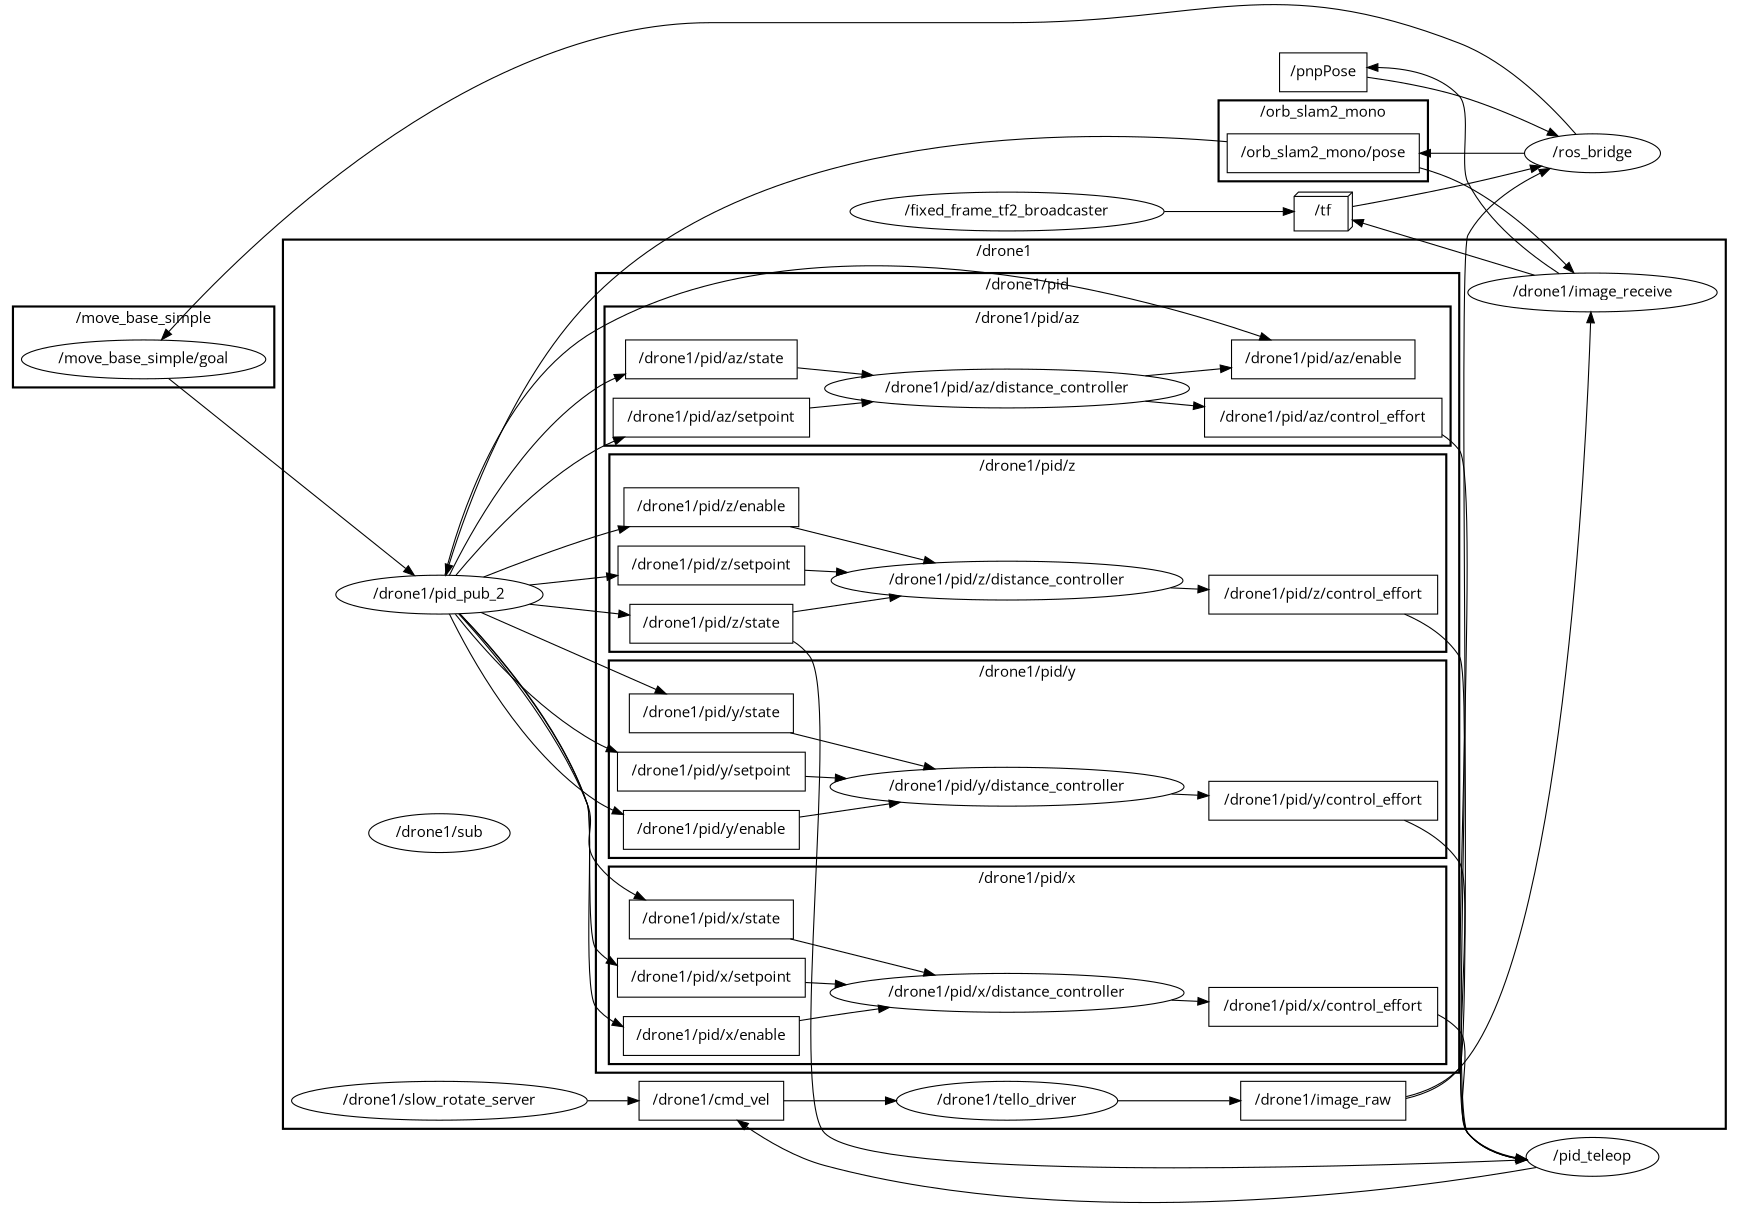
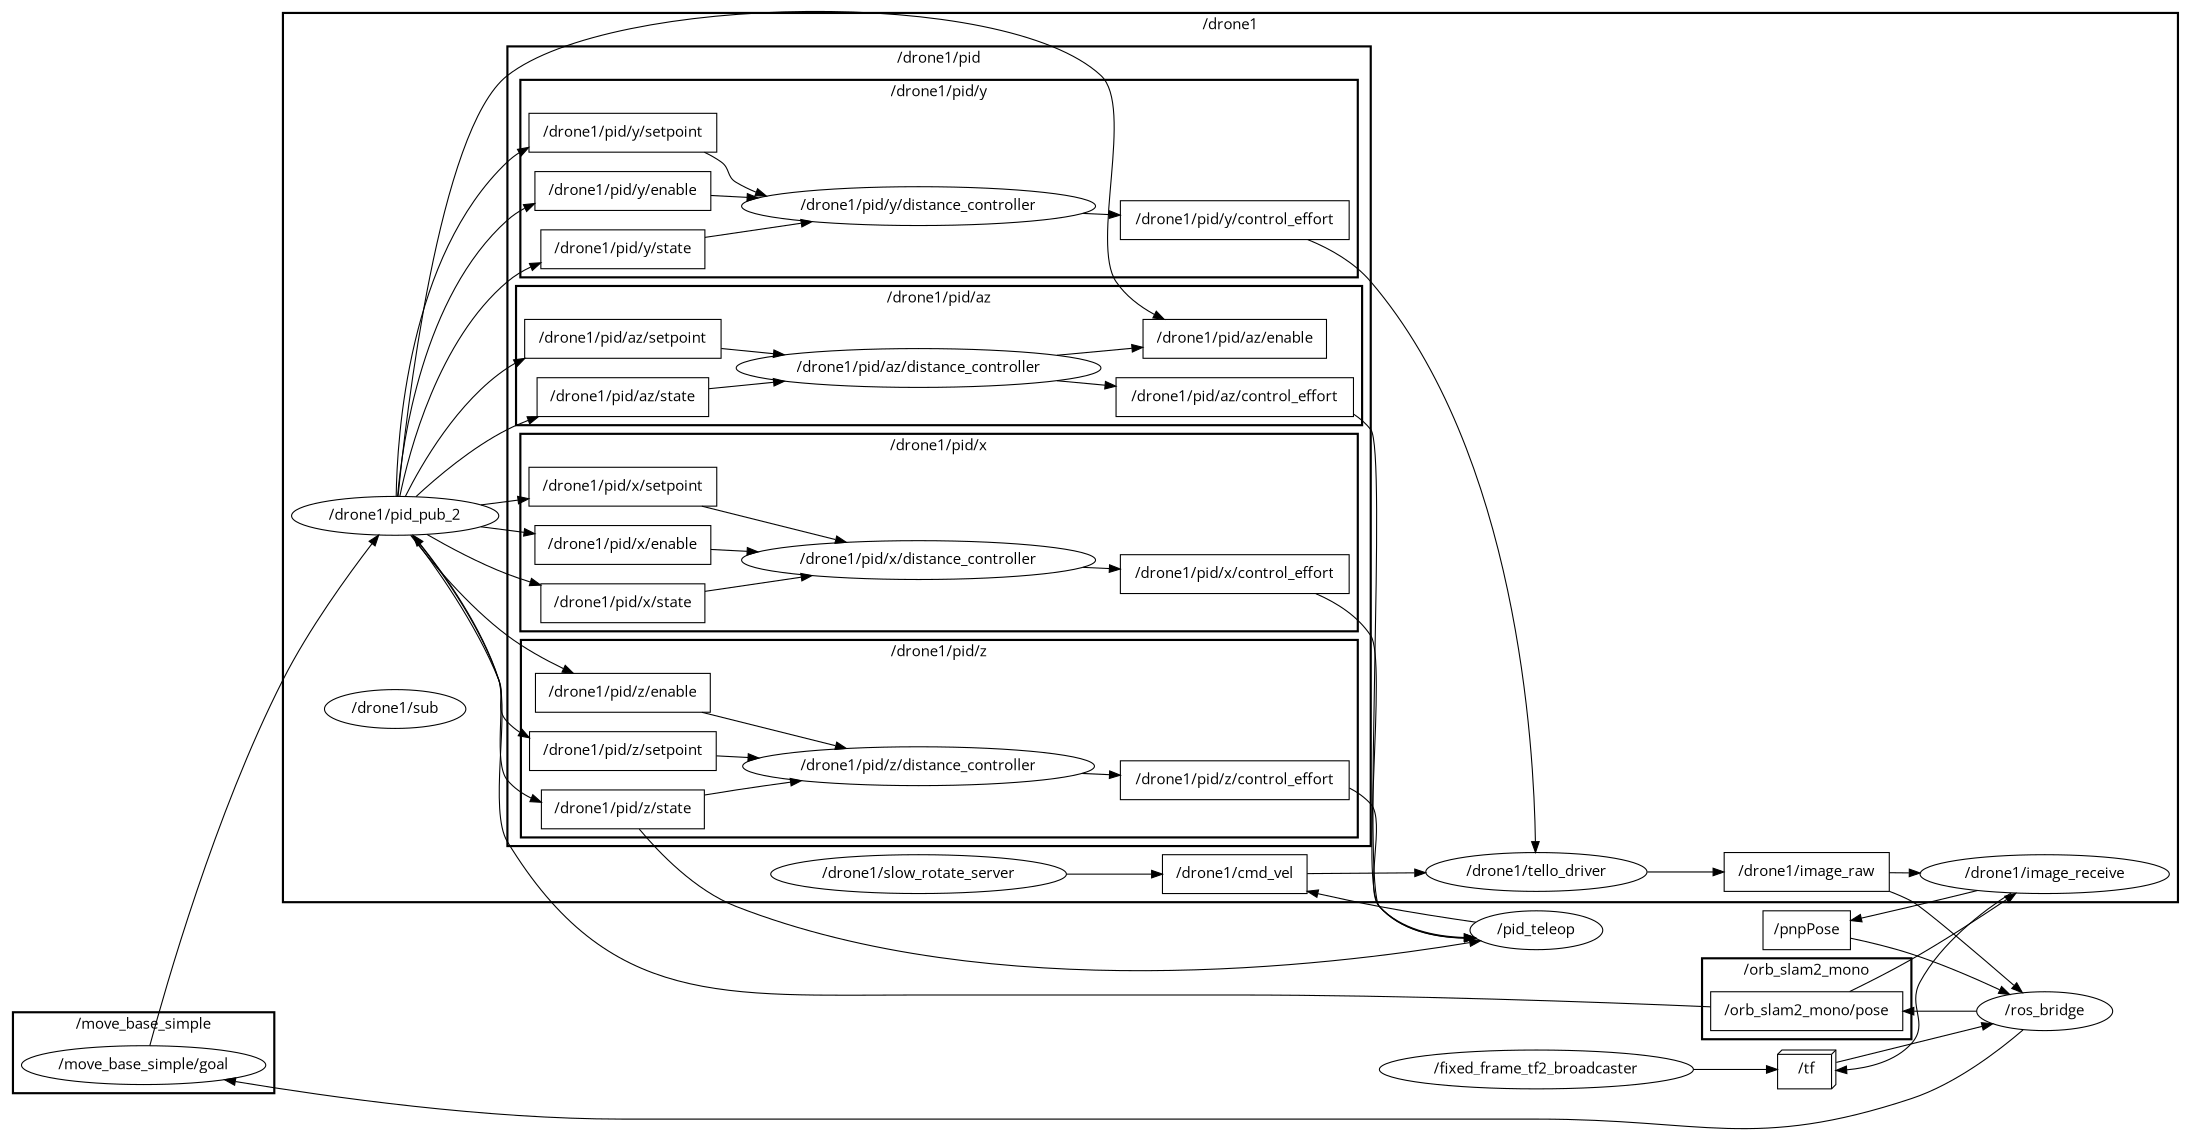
(1463, 991) -> (1487, 511)
